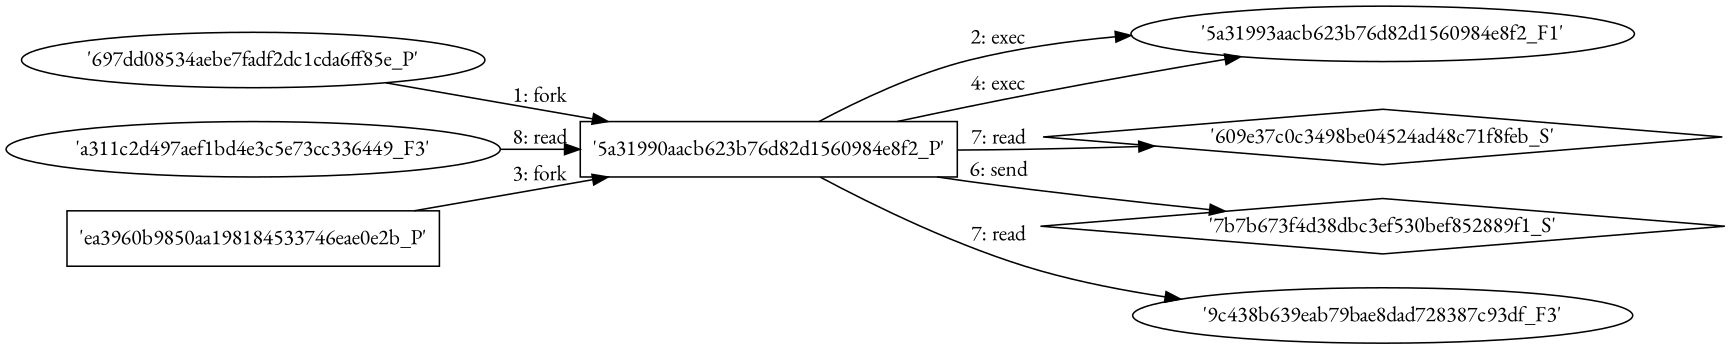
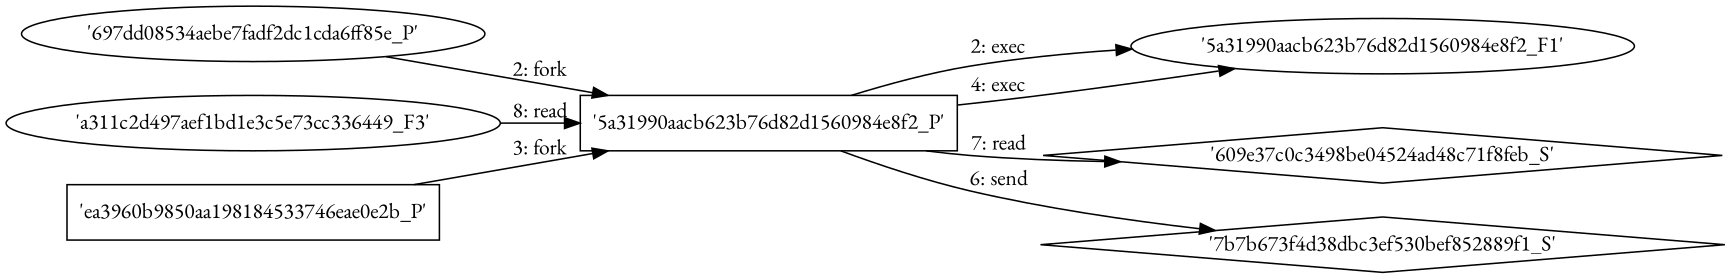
(1383, 34) -> (1383, 46)
(540, 96) -> (540, 70)
(253, 149) -> (253, 123)
(1383, 315) -> none
